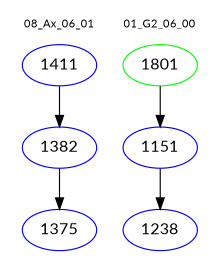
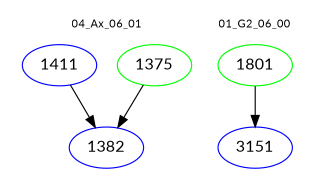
(60, 25) -> (107, 25)
(160, 148) -> (255, 148)
(60, 183) -> (134, 101)
(60, 230) -> (155, 65)
(160, 230) -> none
